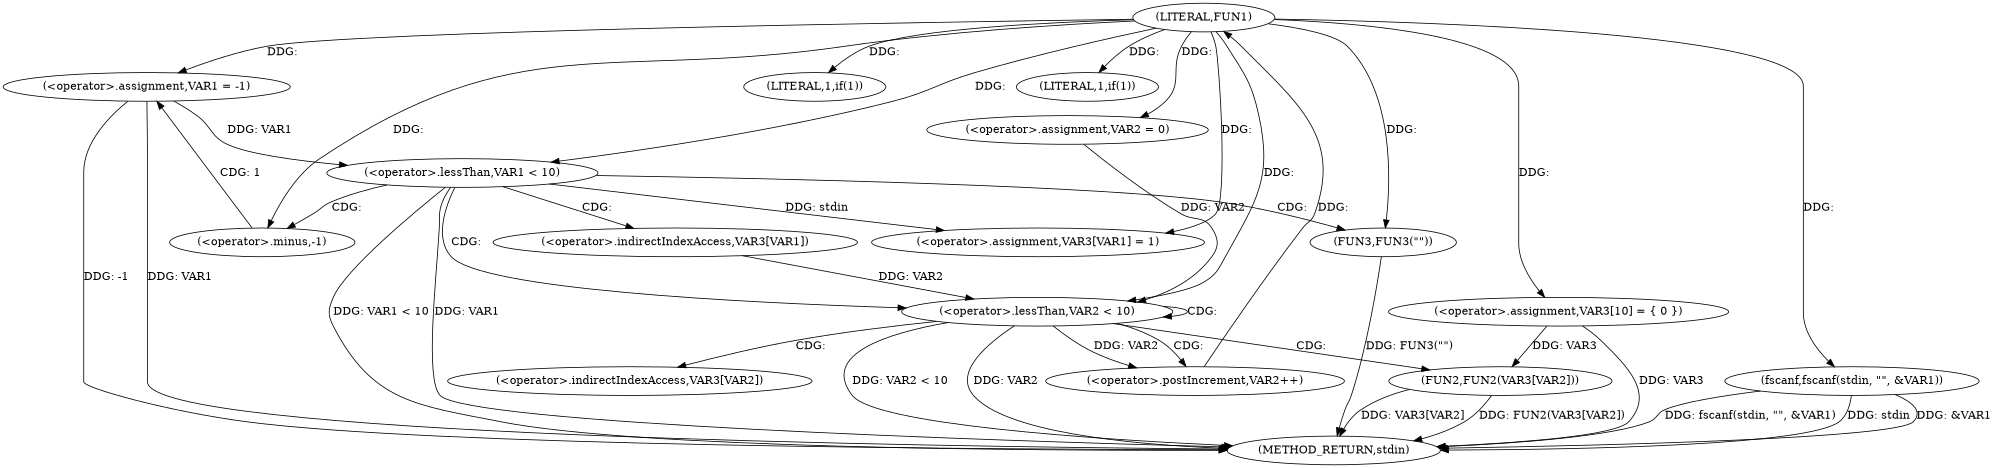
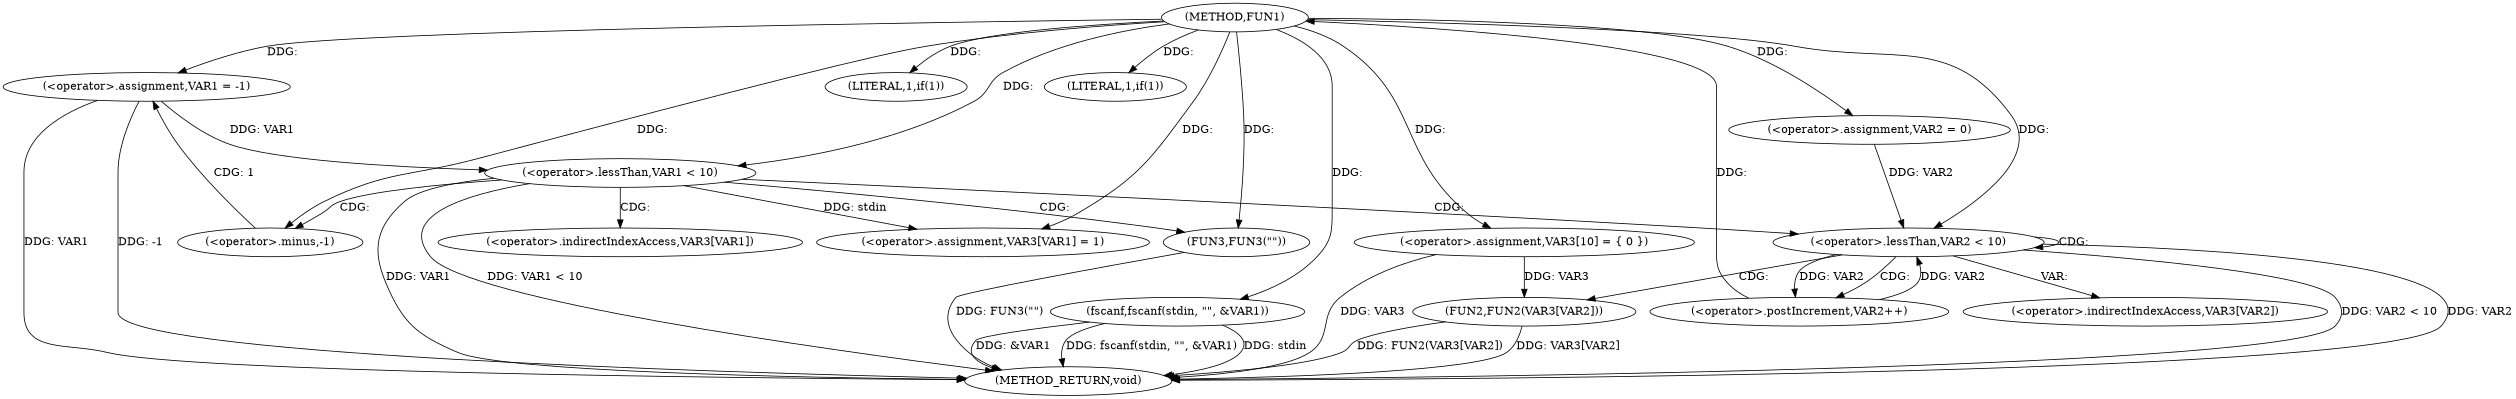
(1204, 18) -> (1235, 18)
(854, 277) -> (1908, 290)
(813, 346) -> (2056, 277)
(1334, 450) -> (1068, 381)
